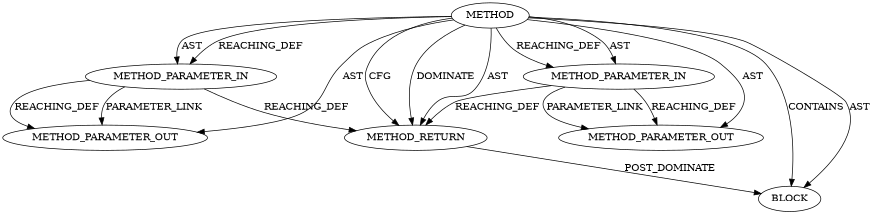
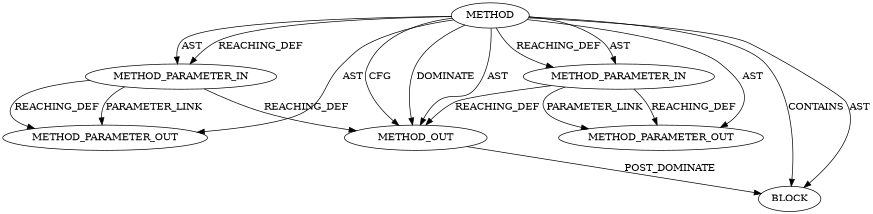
(416, 138) -> (416, 138)
